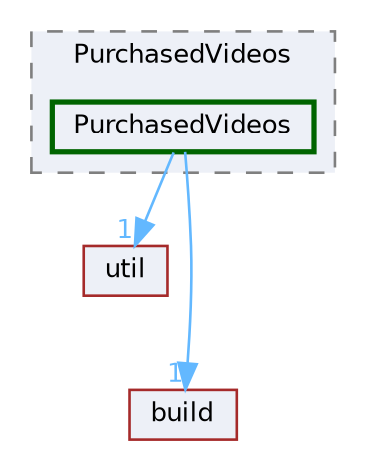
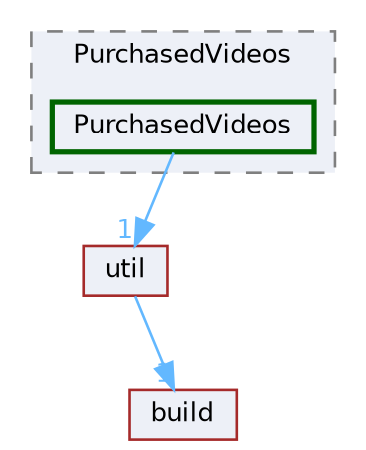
(191, 257) -> (149, 331)
